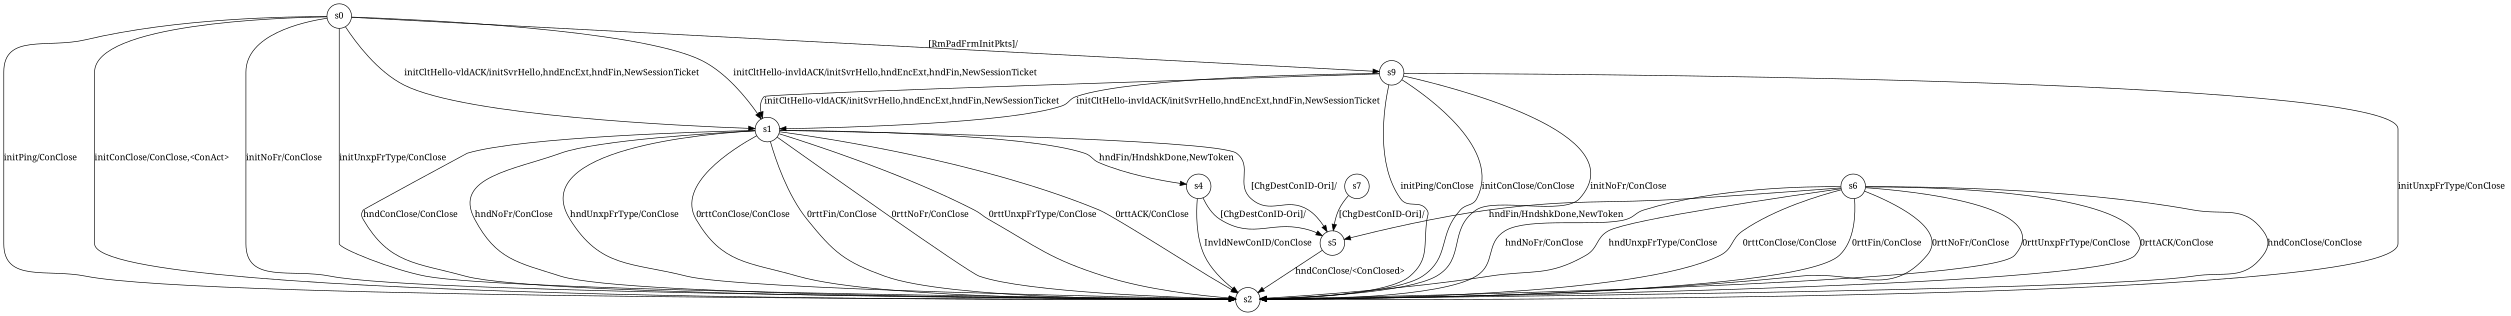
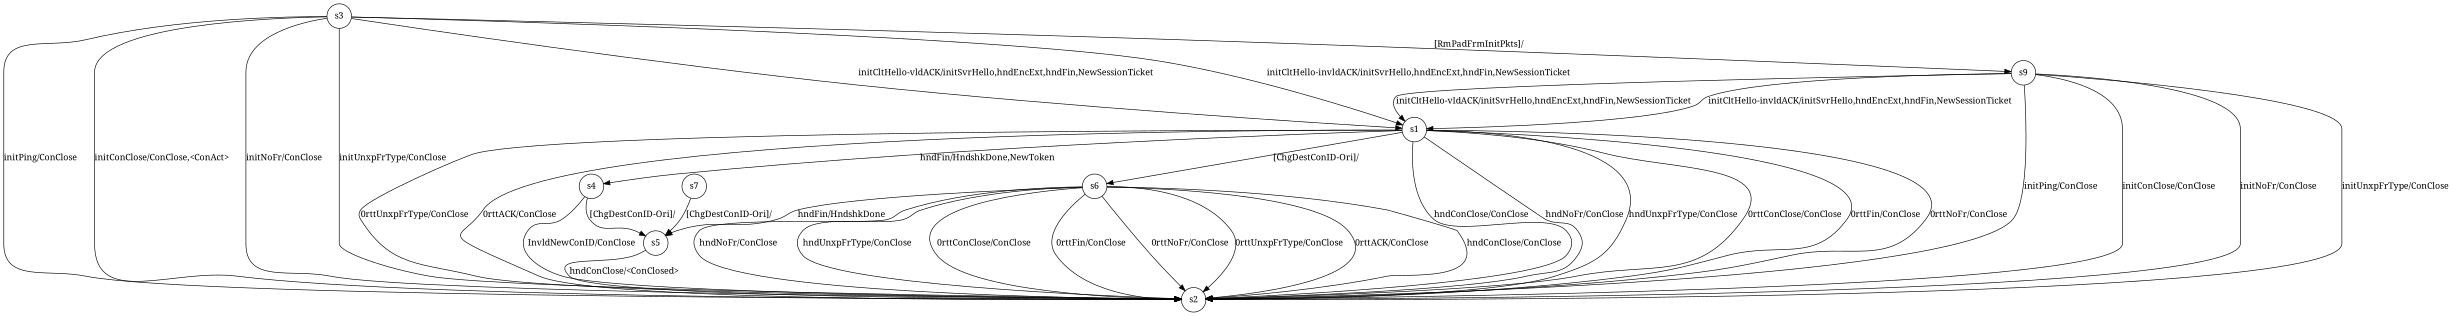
(339, 16) -> (339, 16)
(1075, 139) -> (1258, 157)
(1557, 215) -> (843, 215)
